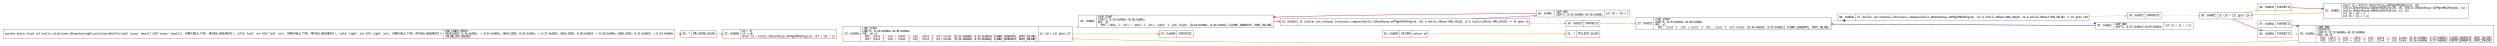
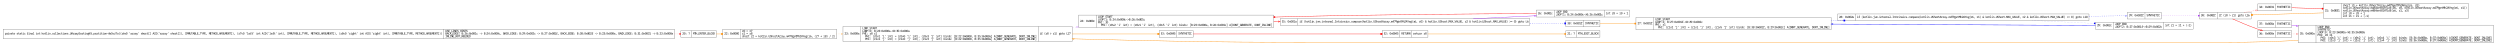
(2179, 16) -> (2179, 16)
(1547, 23) -> (1547, 23)
(2294, 26) -> (2294, 26)
none -> (1287, 34)
